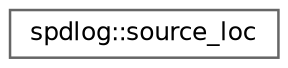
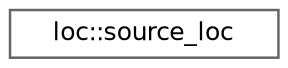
(144, 34) -> (144, 34)
